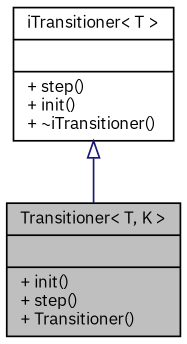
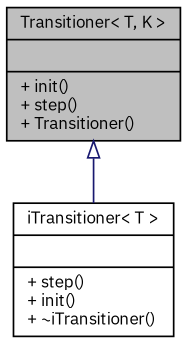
(94, 181) -> (94, 181)
